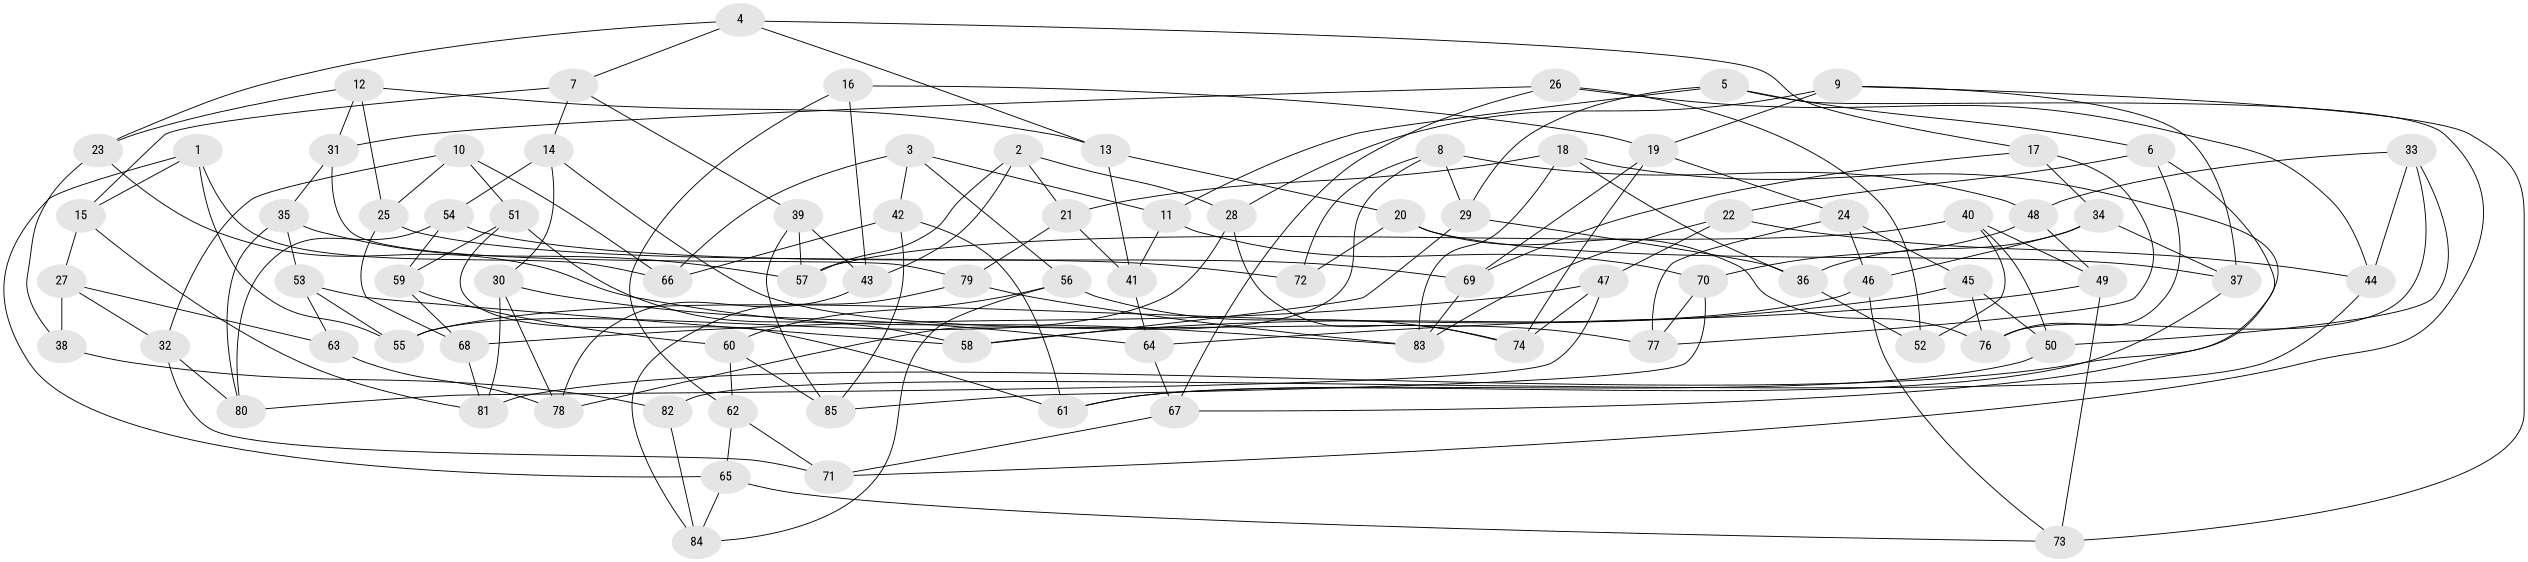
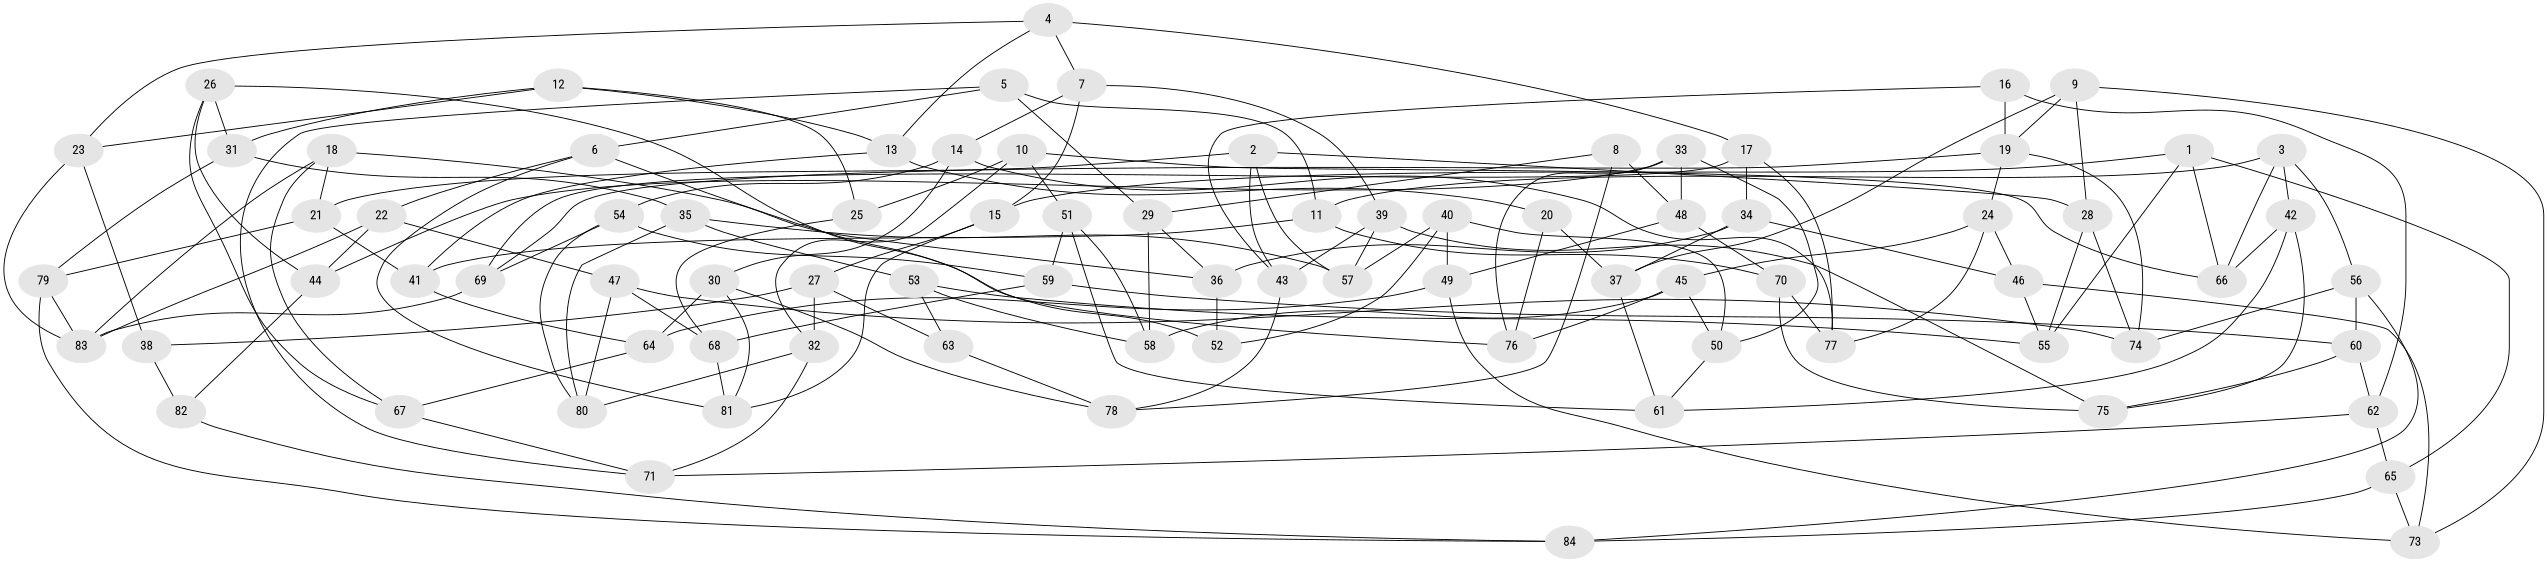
(1301, 281) -> none
(831, 412) -> (2103, 412)
